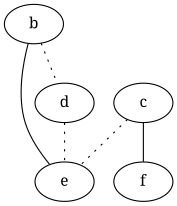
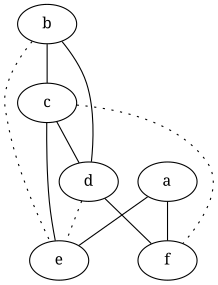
none -> (47, 64)
(49, 64) -> (90, 98)
(22, 107) -> (12, 141)
none -> (68, 142)
(104, 142) -> (48, 182)
(143, 142) -> (188, 142)
none -> (168, 182)
none -> (128, 221)
